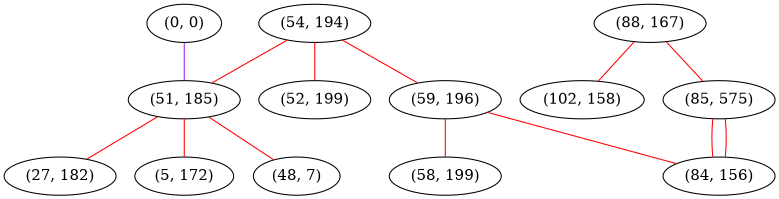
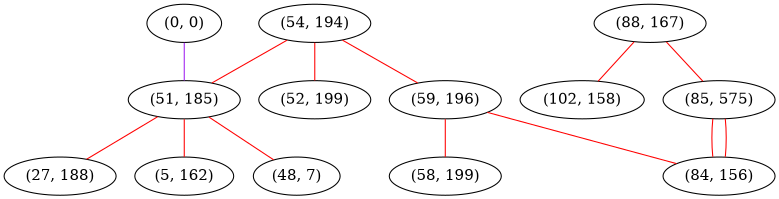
(60, 176) -> (60, 176)
(184, 176) -> (184, 176)
